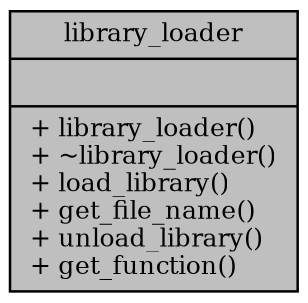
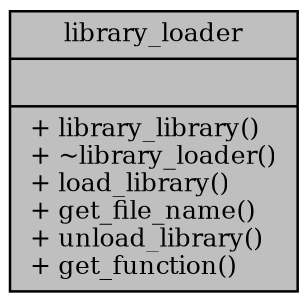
(144, 129) -> (145, 129)
